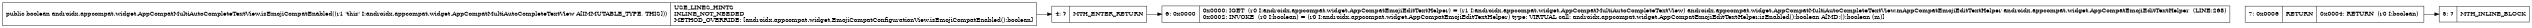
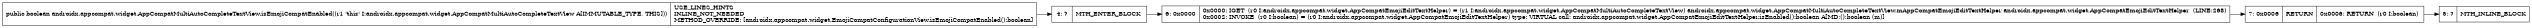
(1108, 14) -> (1108, 14)
none -> (2235, 14)
(2370, 14) -> (2370, 14)
